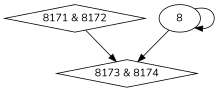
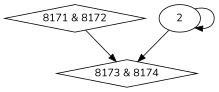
(180, 18) -> (180, 18)
